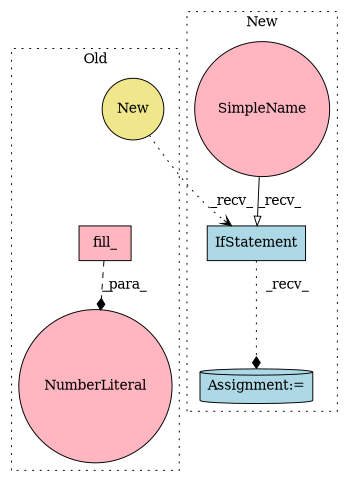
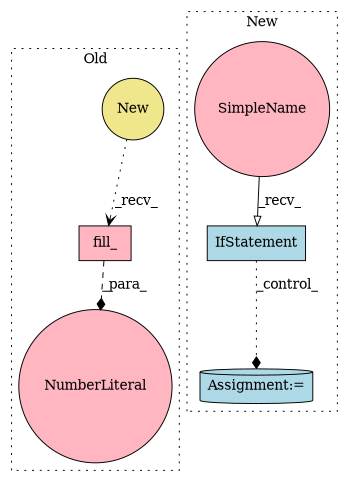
(193, 191) -> (119, 178)
(287, 285) -> (287, 285)
